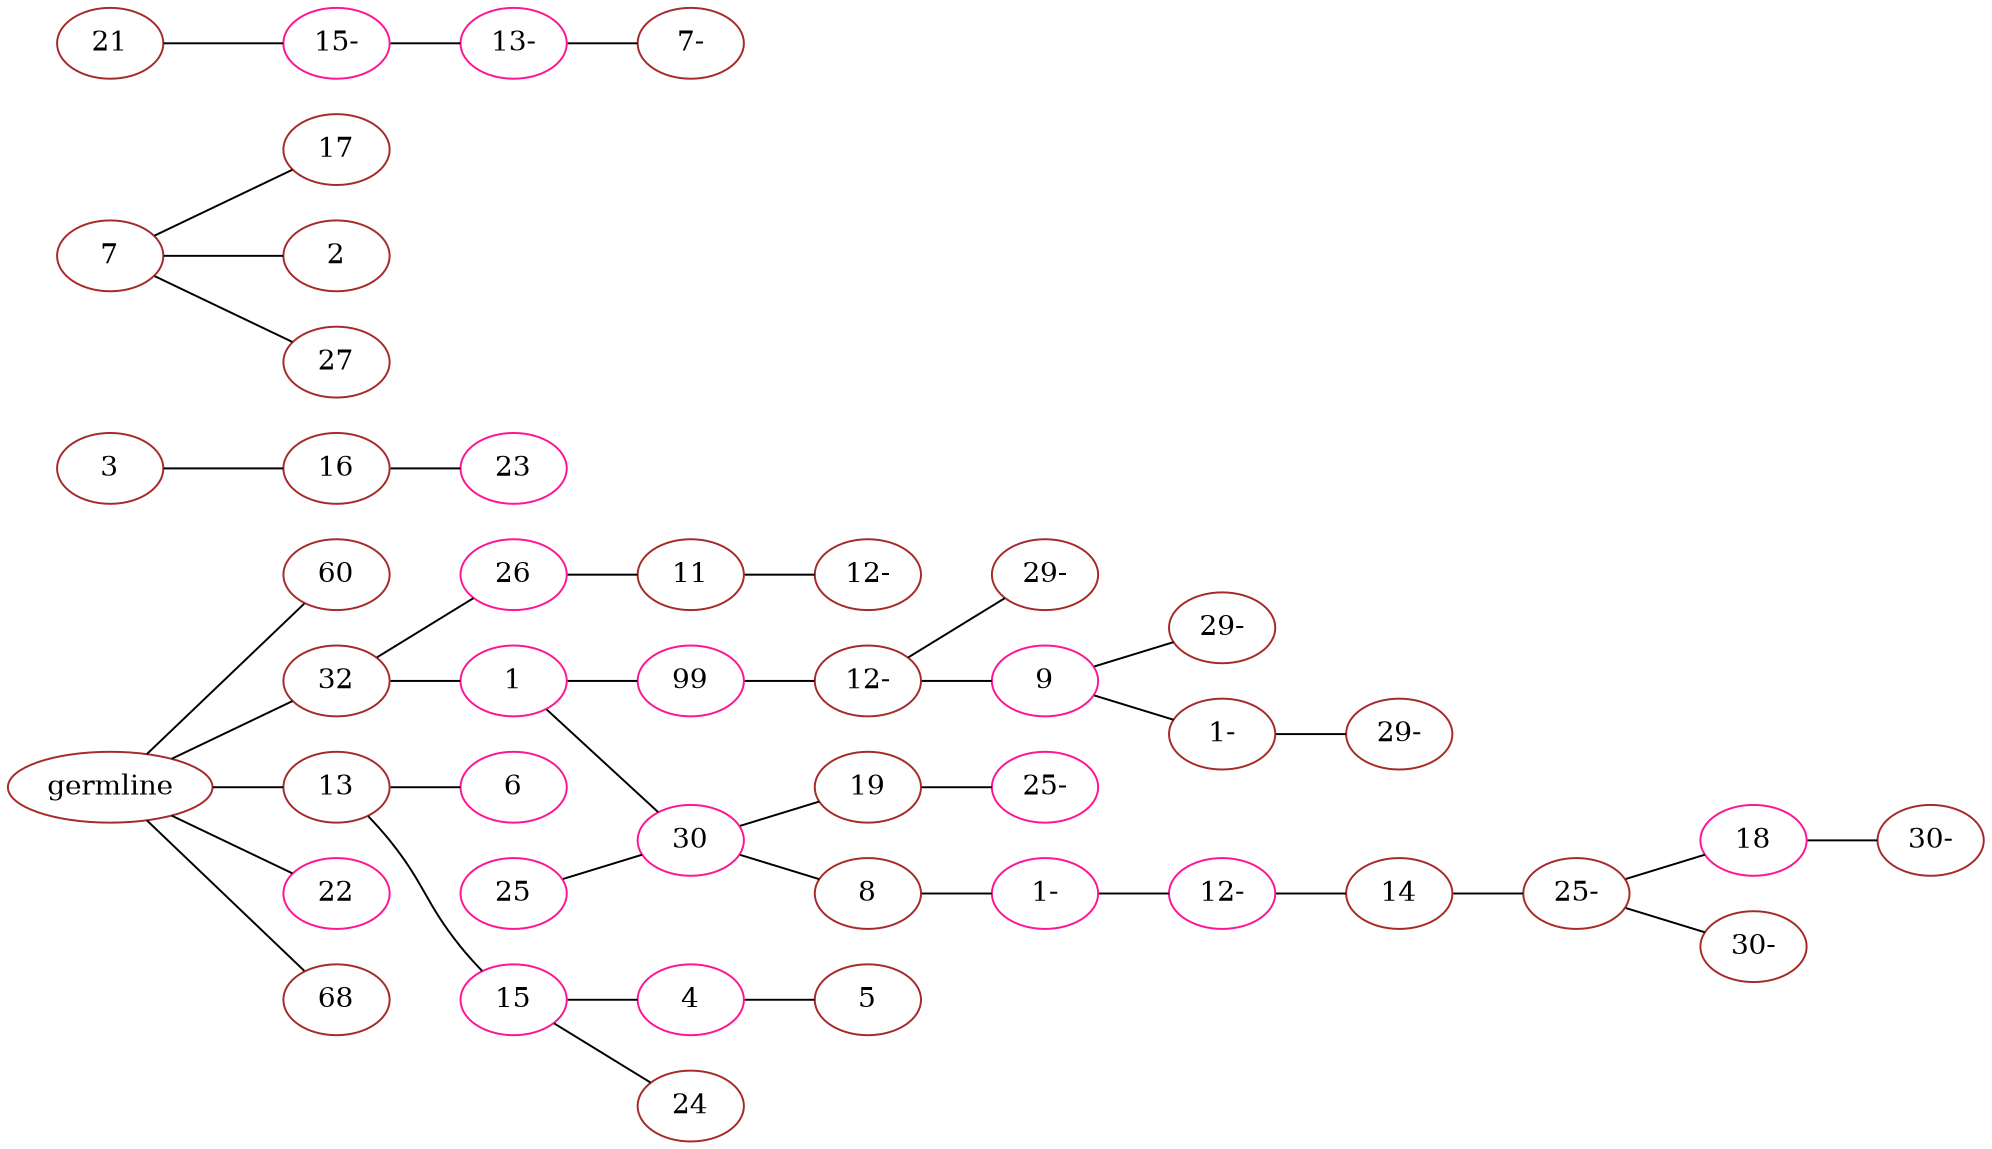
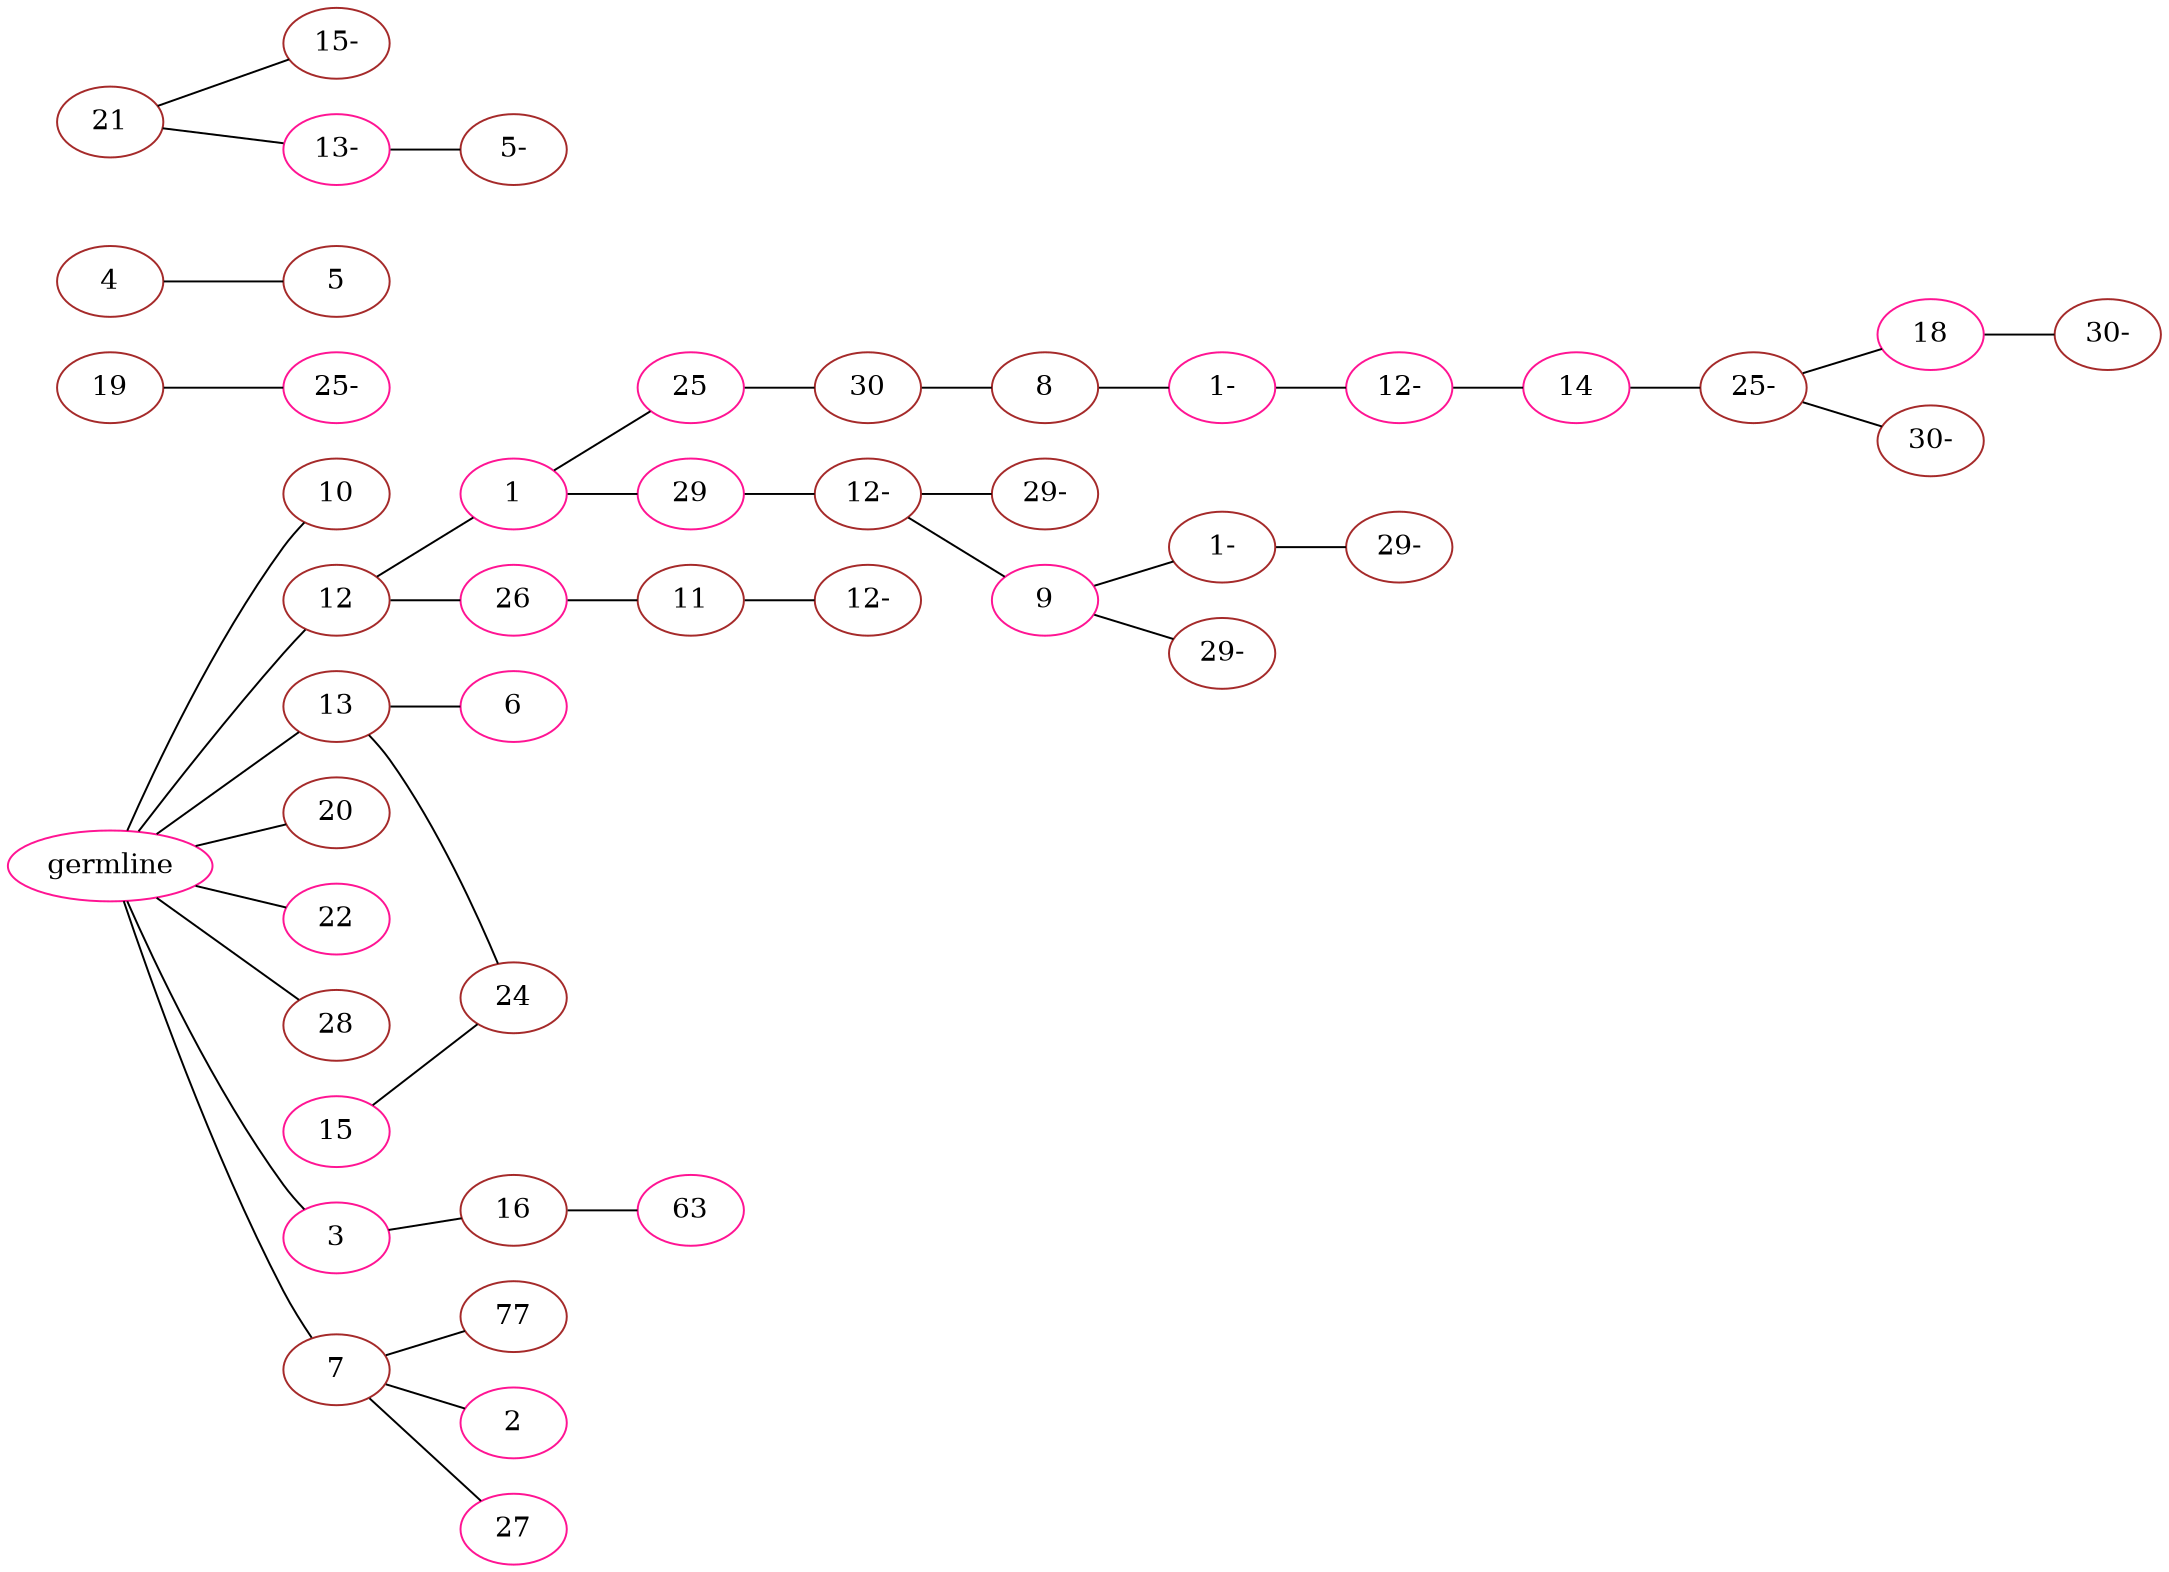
(337, 43) -> (337, 43)
(425, 43) -> (223, 136)
(691, 43) -> (514, 150)
(337, 150) -> (514, 1317)
(337, 256) -> (514, 1423)
(337, 362) -> (514, 1529)
(110, 468) -> (337, 1238)
(514, 468) -> (691, 1210)
(337, 575) -> (337, 494)
(337, 681) -> (337, 600)
(691, 681) -> (691, 494)
(602, 761) -> (602, 441)
(110, 787) -> (110, 866)
none -> (337, 813)
(780, 814) -> none
(691, 840) -> (868, 388)
(425, 893) -> (442, 845)
(1399, 893) -> (1576, 388)
(337, 1000) -> (337, 1025)
(603, 1000) -> none
(691, 1000) -> (110, 281)
none -> (206, 1061)
none -> (207, 1124)
